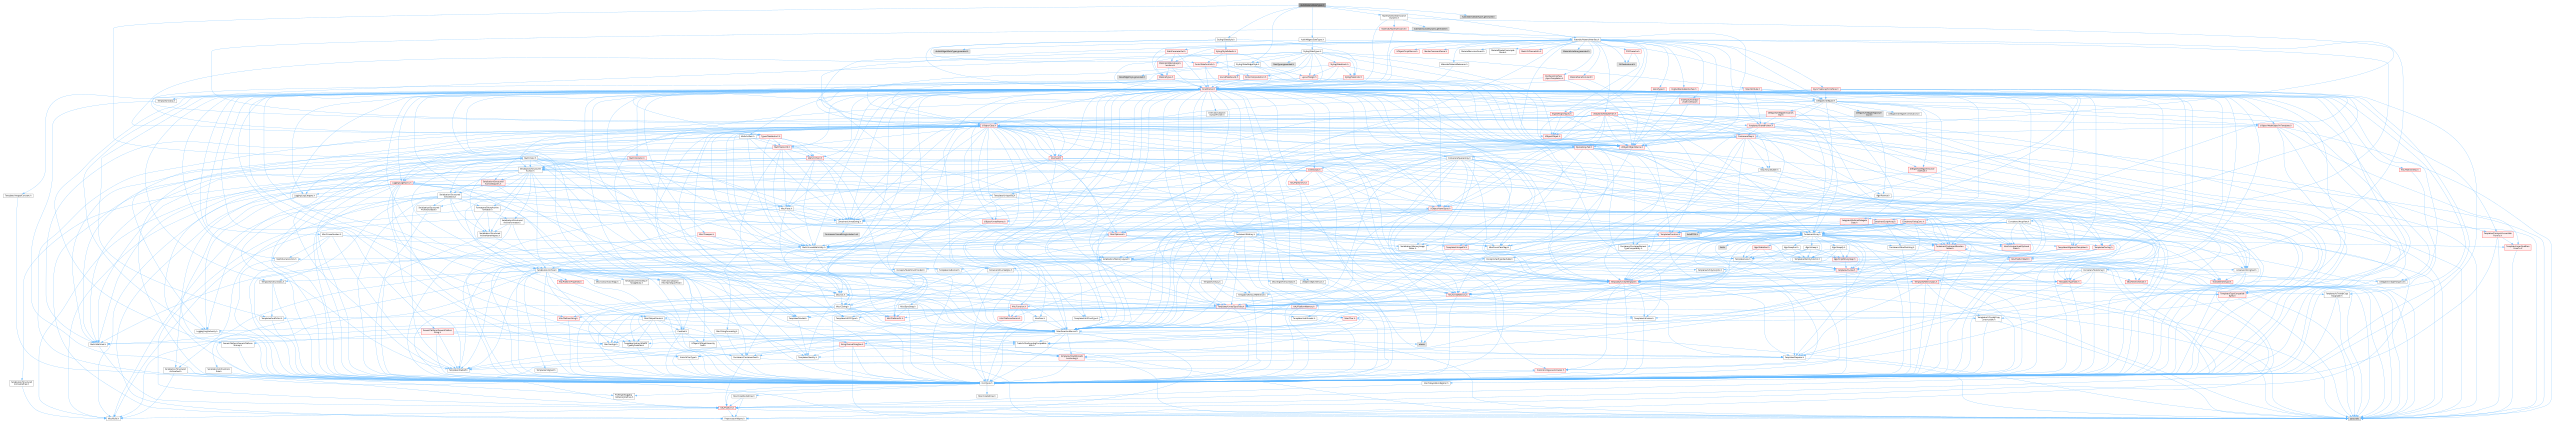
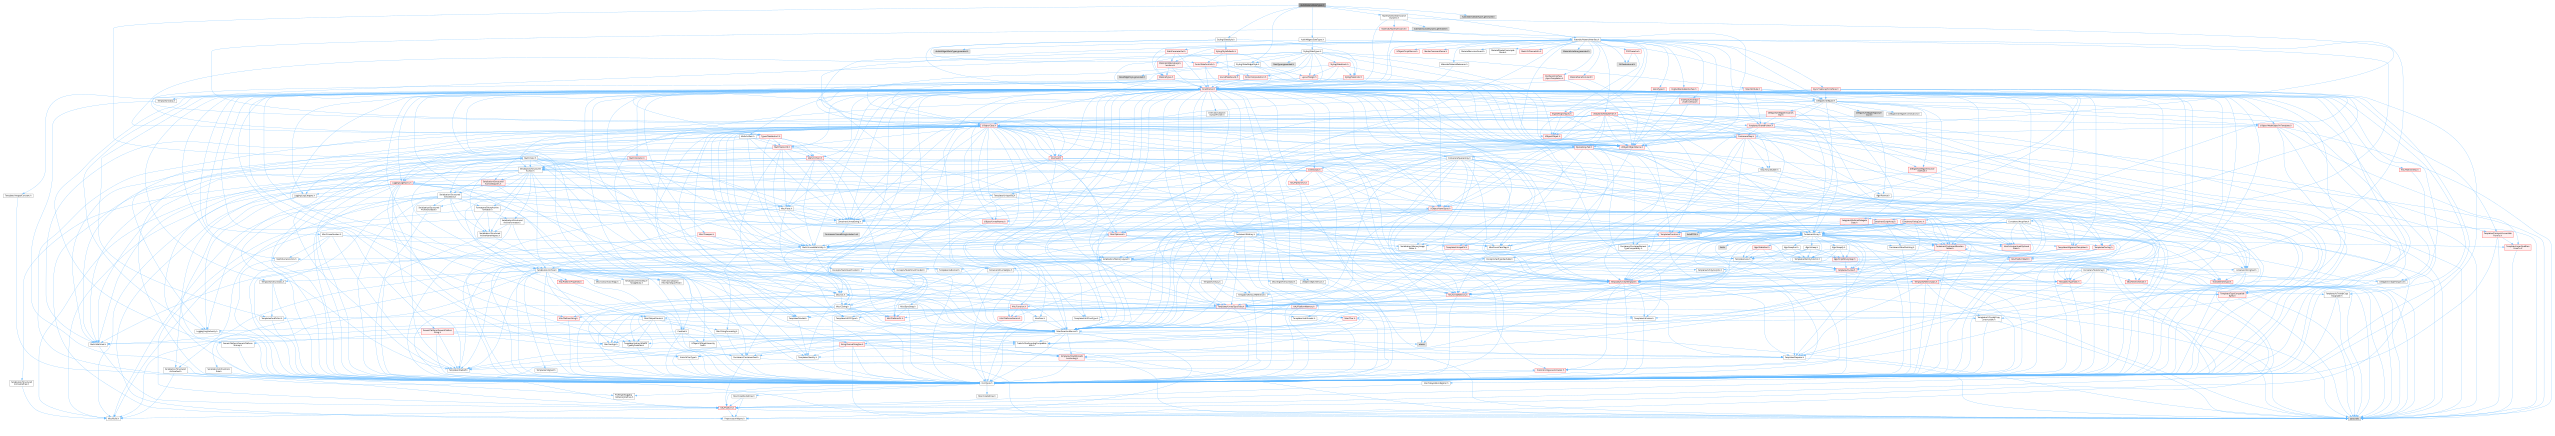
none -> (846, 270)
(664, 323) -> (698, 326)
